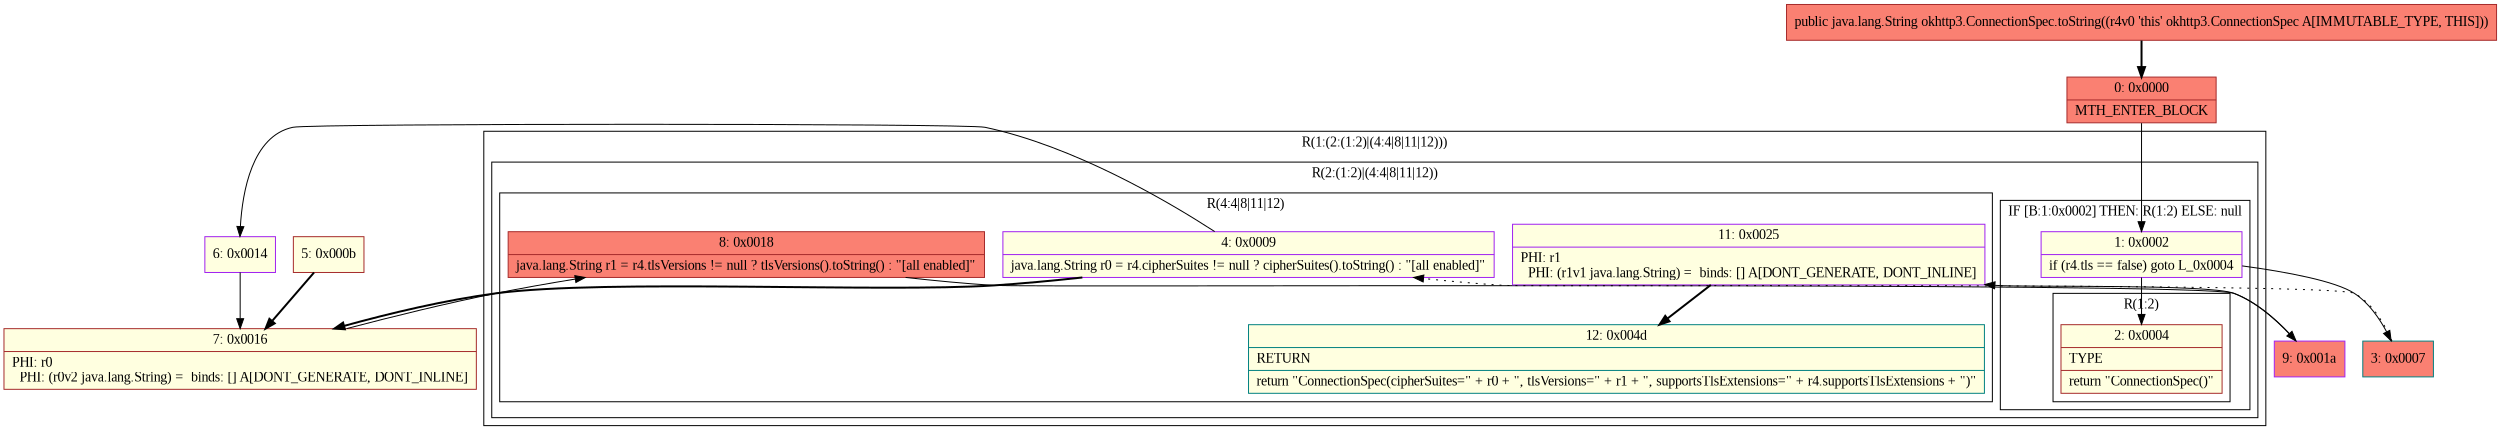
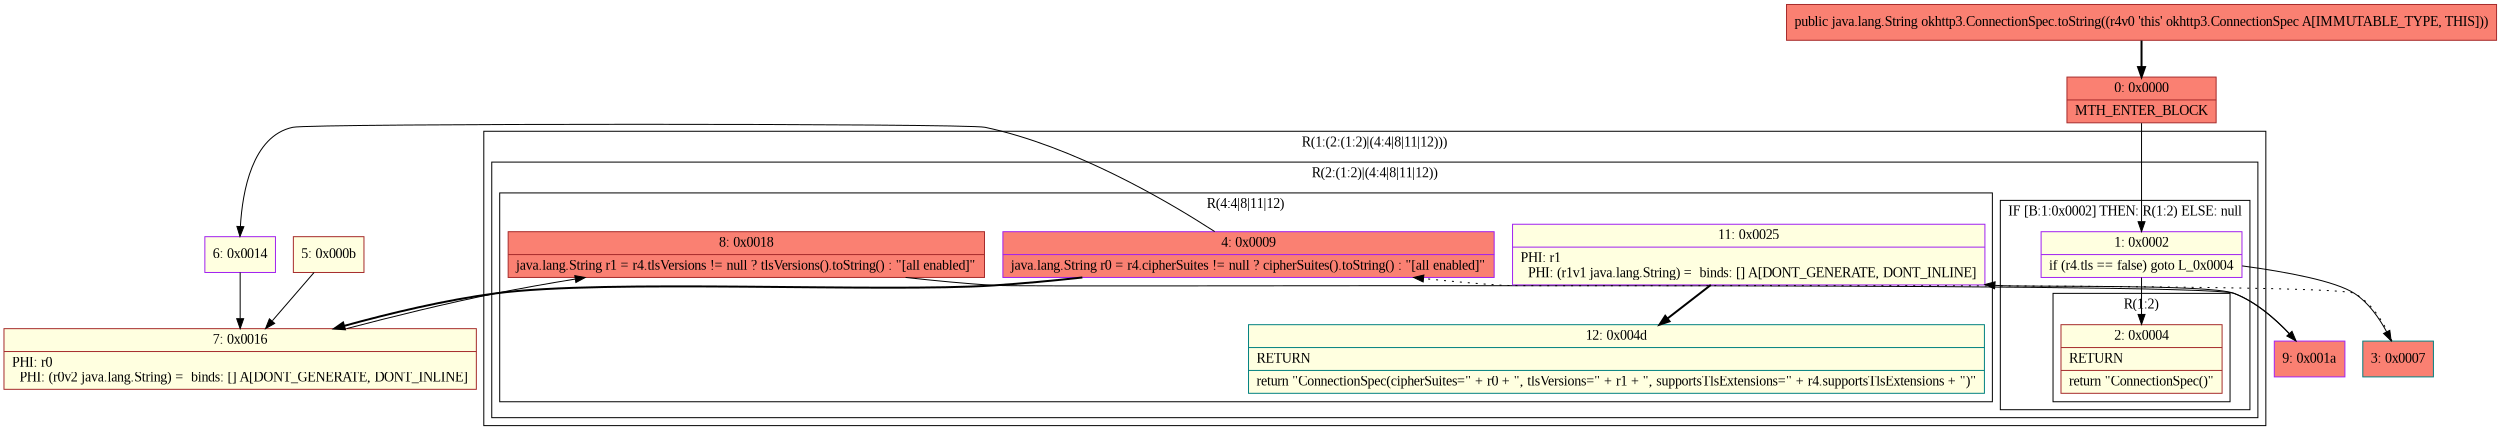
(1249, 255) -> (1249, 255)
(293, 297) -> (293, 297)
(2086, 358) -> (2096, 358)
